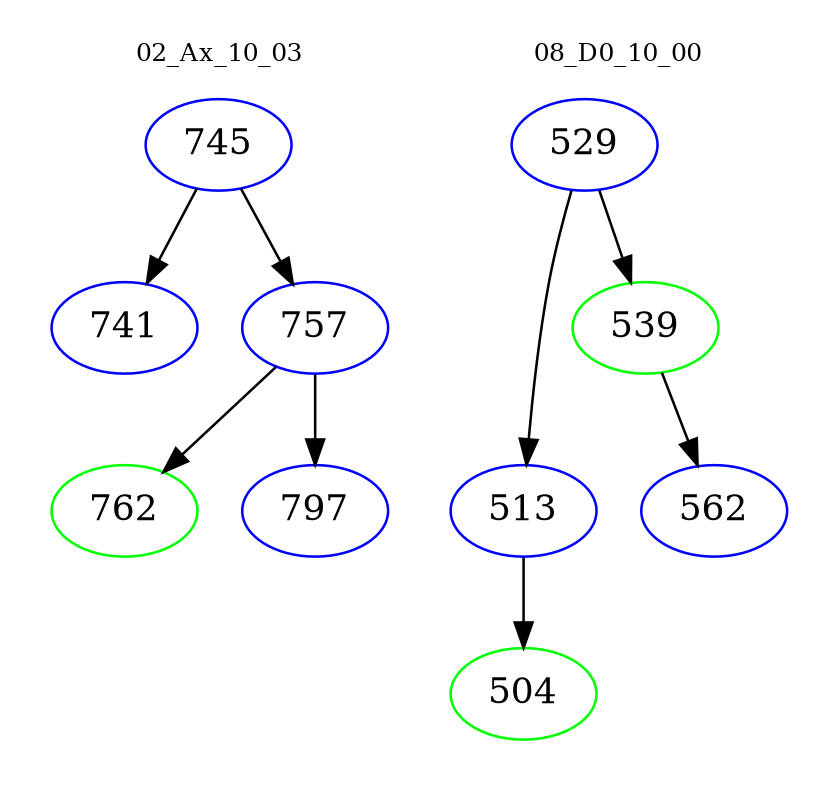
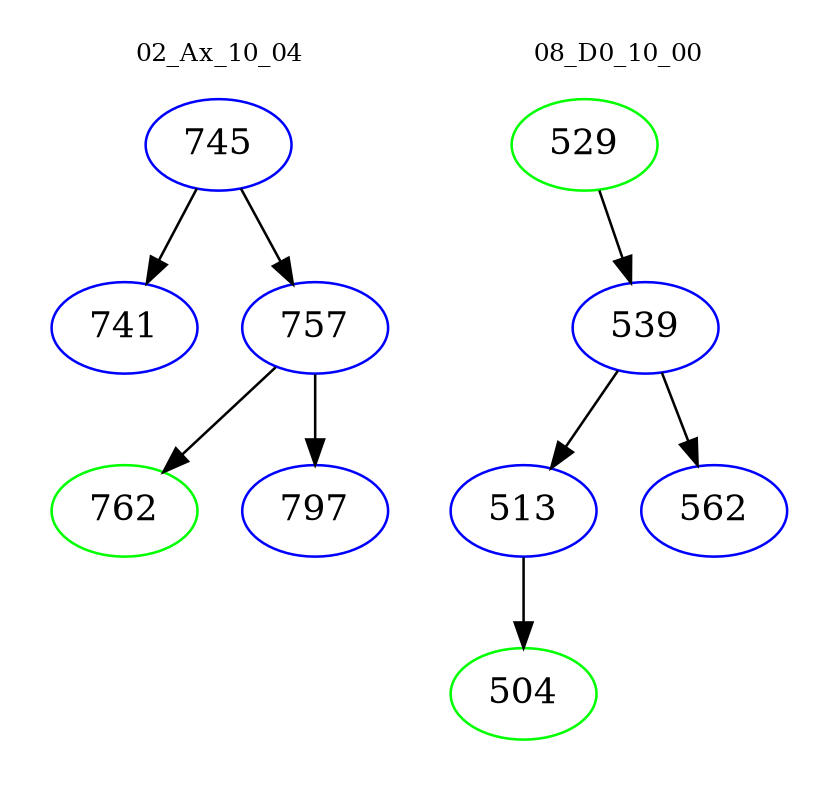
(220, 55) -> (220, 55)
(585, 145) -> (585, 145)
(544, 314) -> (592, 409)
(646, 328) -> (646, 328)
